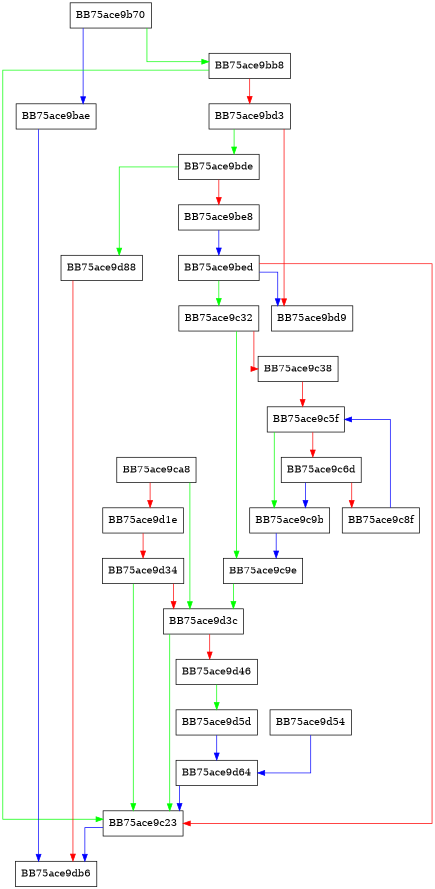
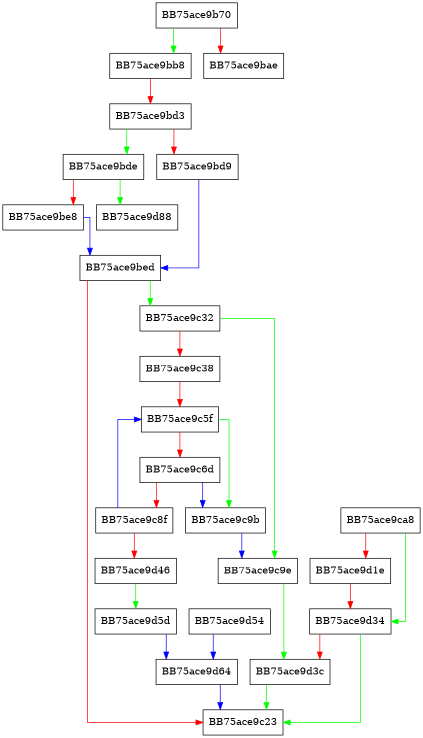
(83, 62) -> (221, 37)
(278, 276) -> (199, 239)
(3, 388) -> none
(190, 542) -> (406, 581)
(210, 643) -> (134, 542)
(56, 874) -> none
